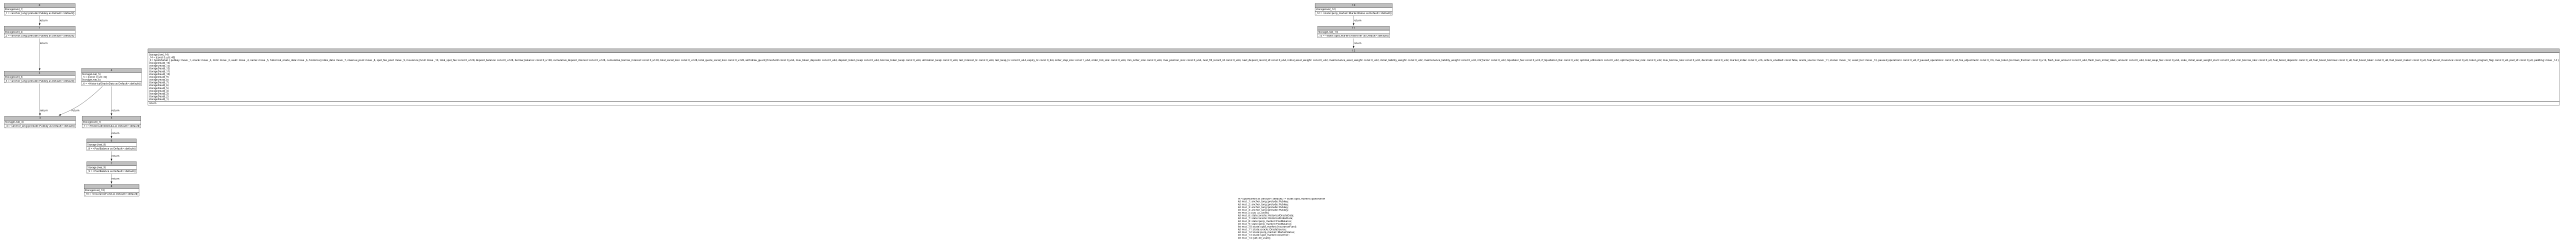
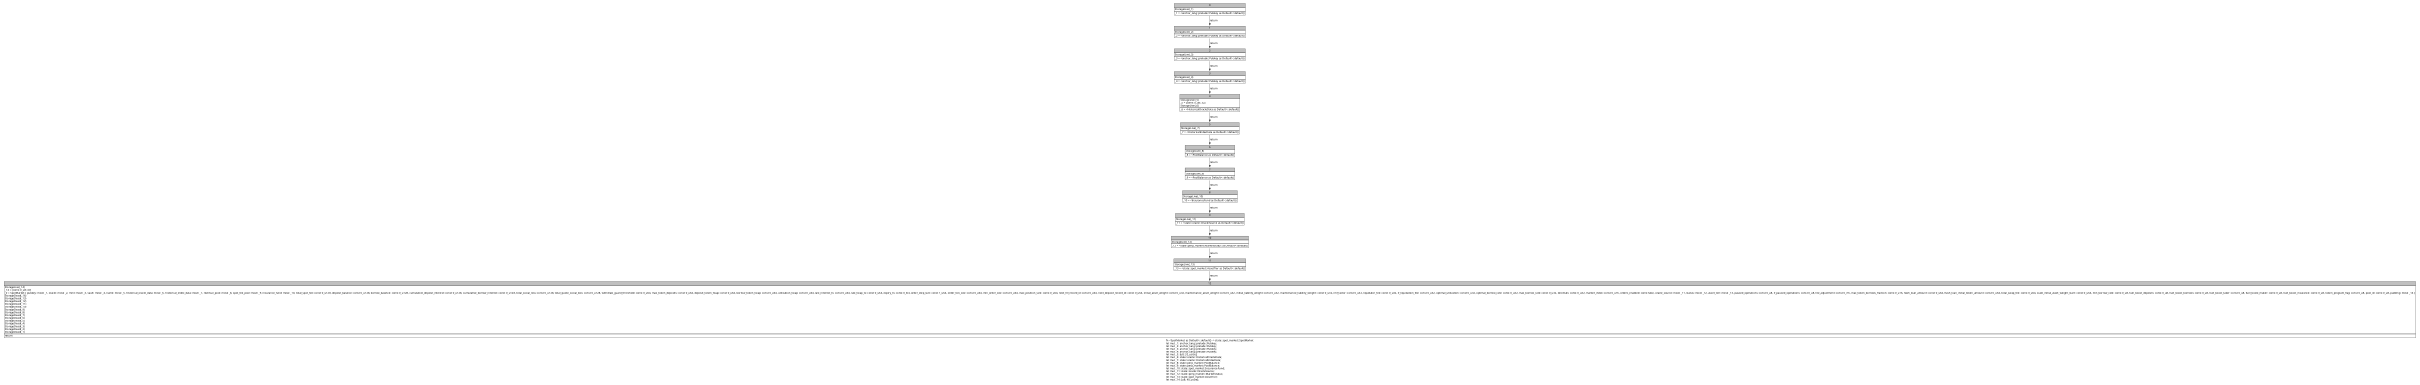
(83, 103) -> (1210, 88)
none -> (1210, 219)
